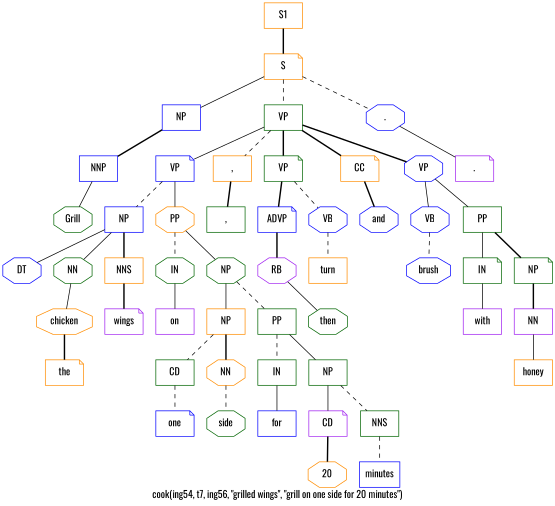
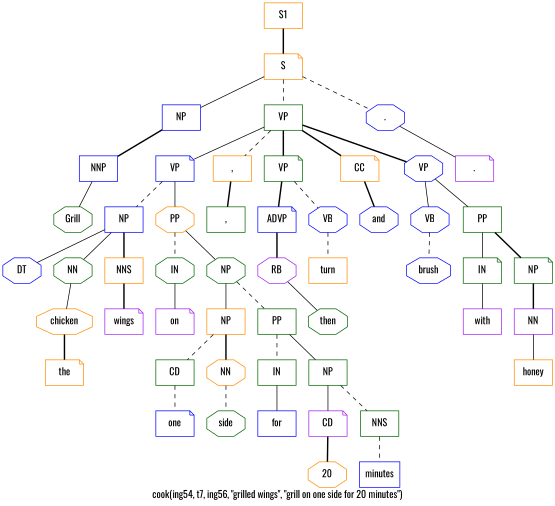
(175, 322) -> (175, 322)
